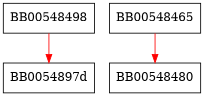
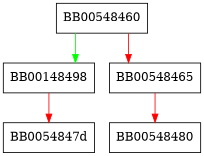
(49, 18) -> (49, 78)
none -> (102, 18)
(49, 78) -> (49, 138)
